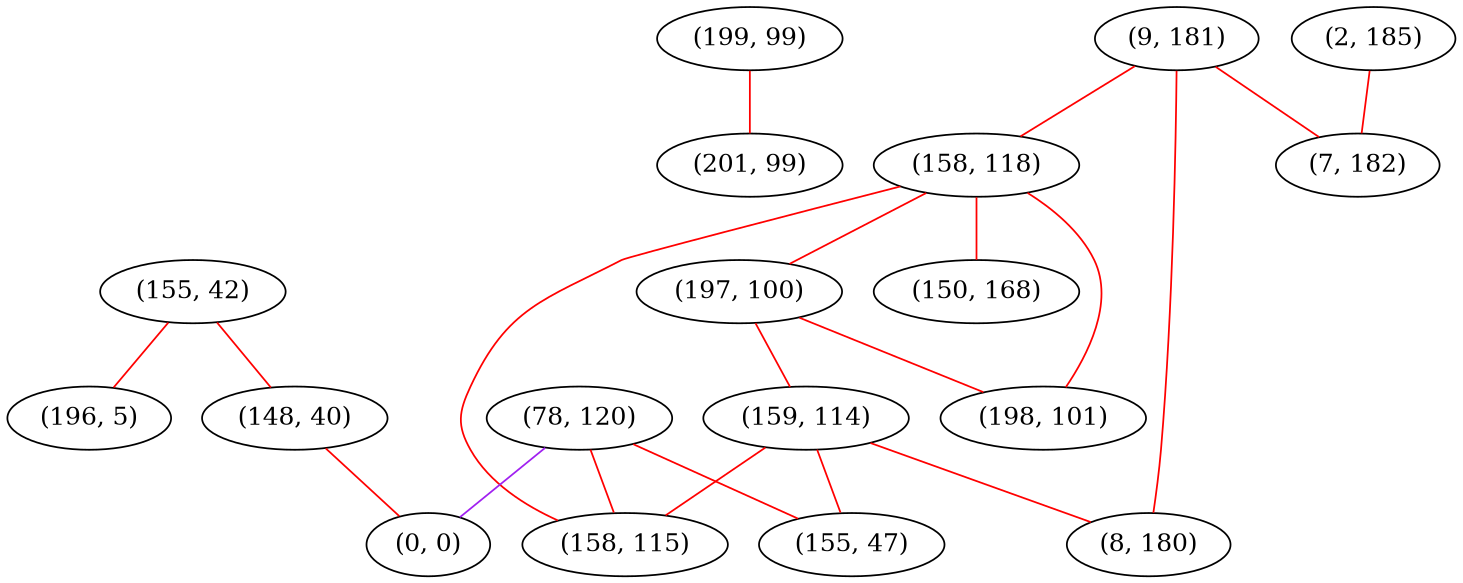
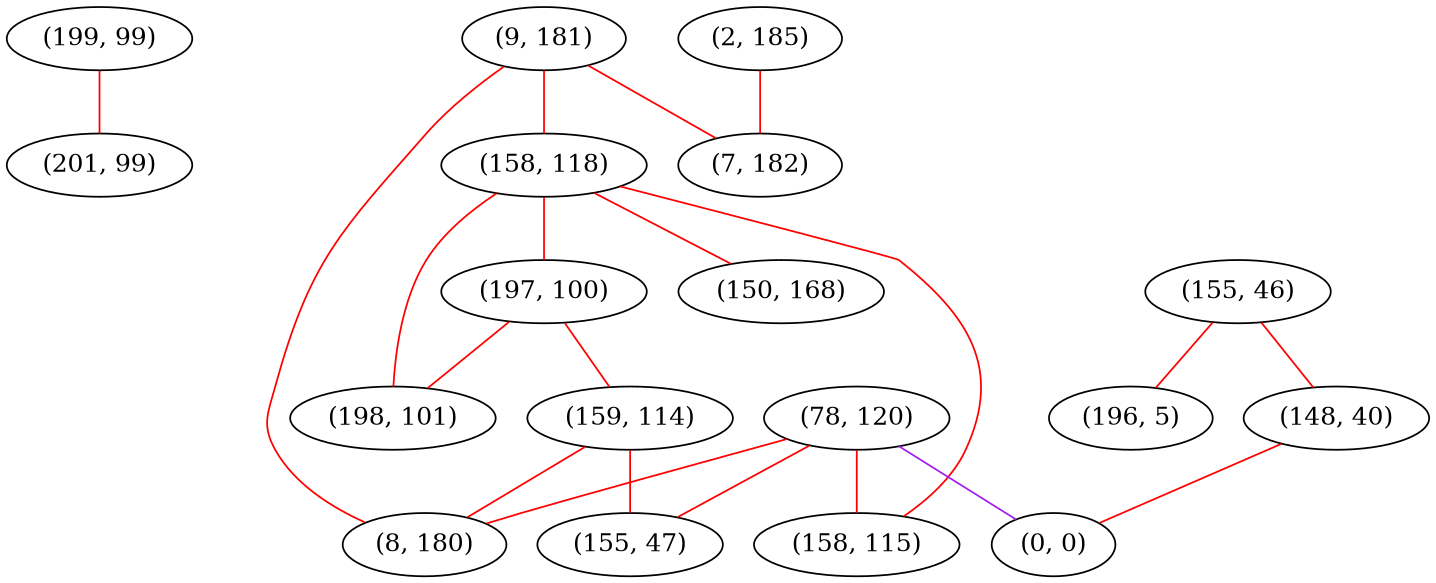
(193, 292) -> (1238, 292)
(728, 473) -> none
none -> (644, 478)
